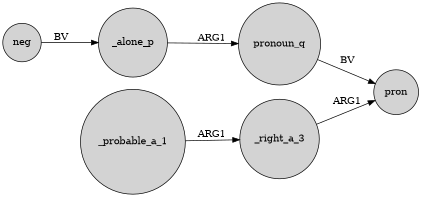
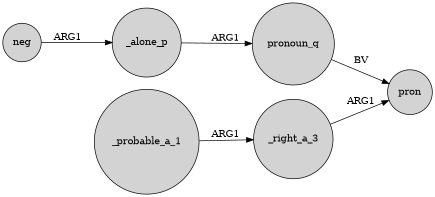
(61, 37) -> (68, 37)
